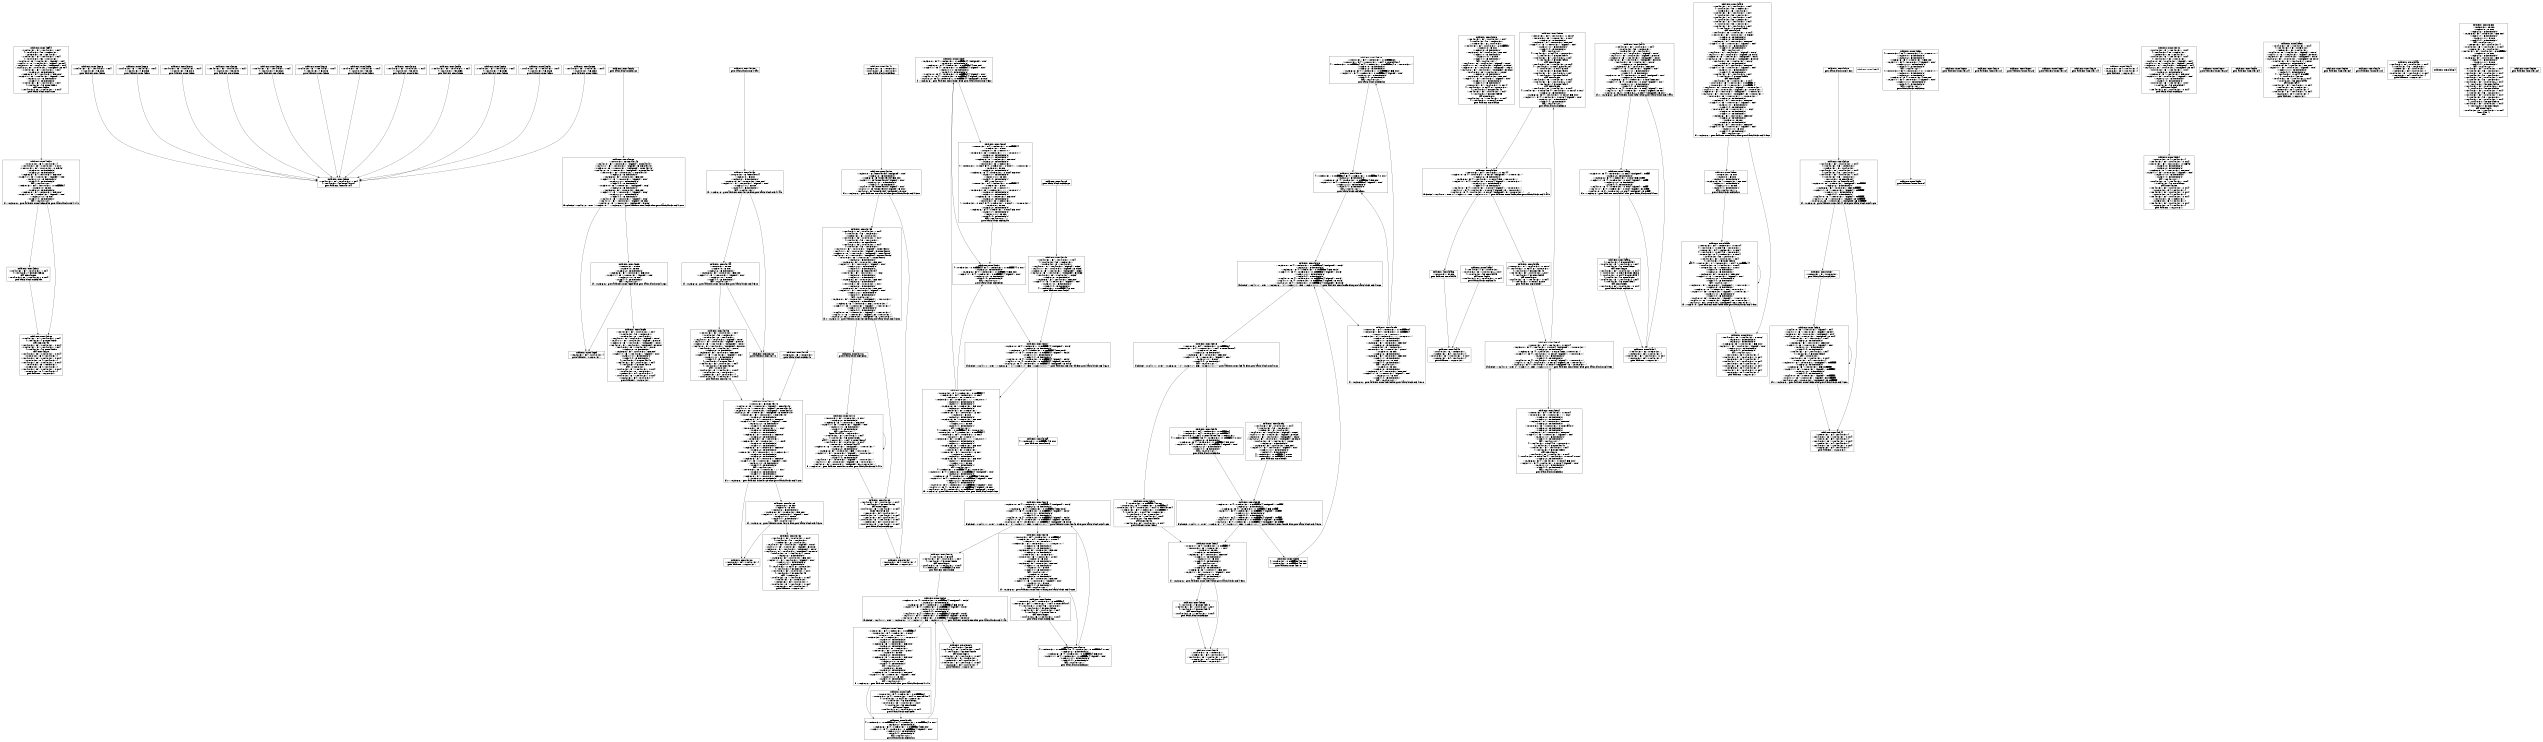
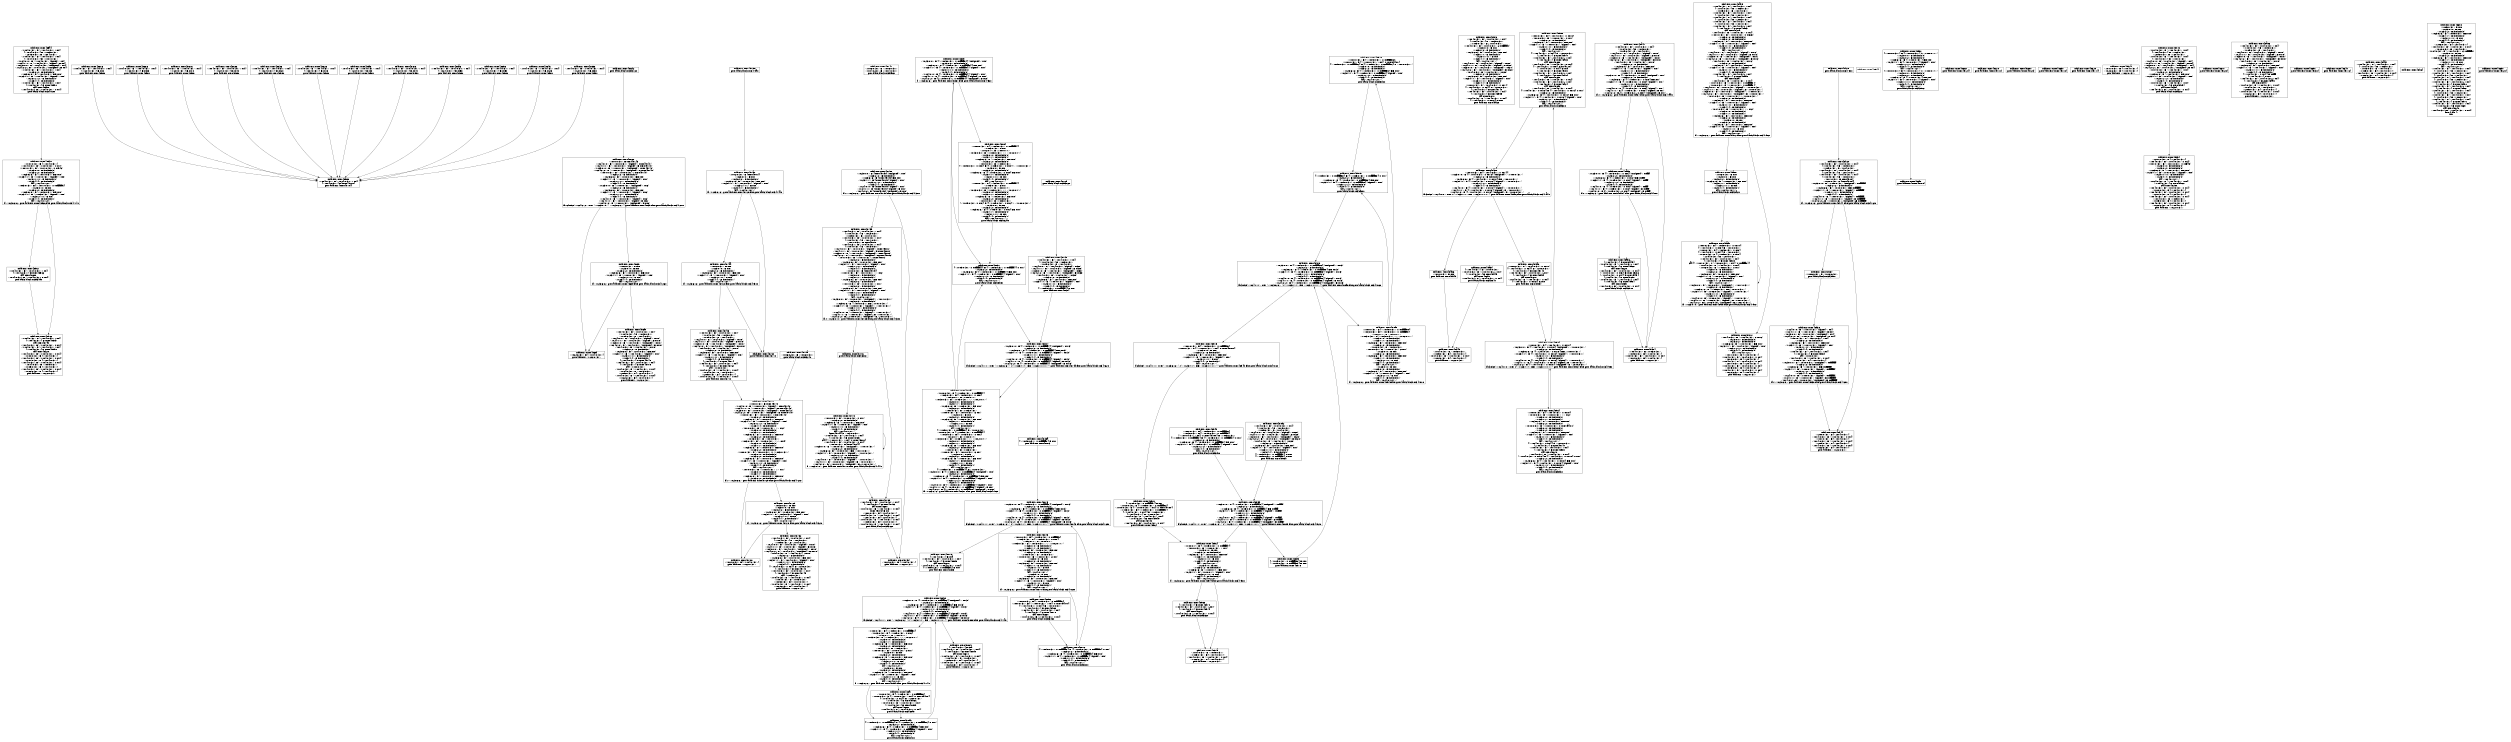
(2246, 70) -> none
(763, 355) -> (763, 355)
